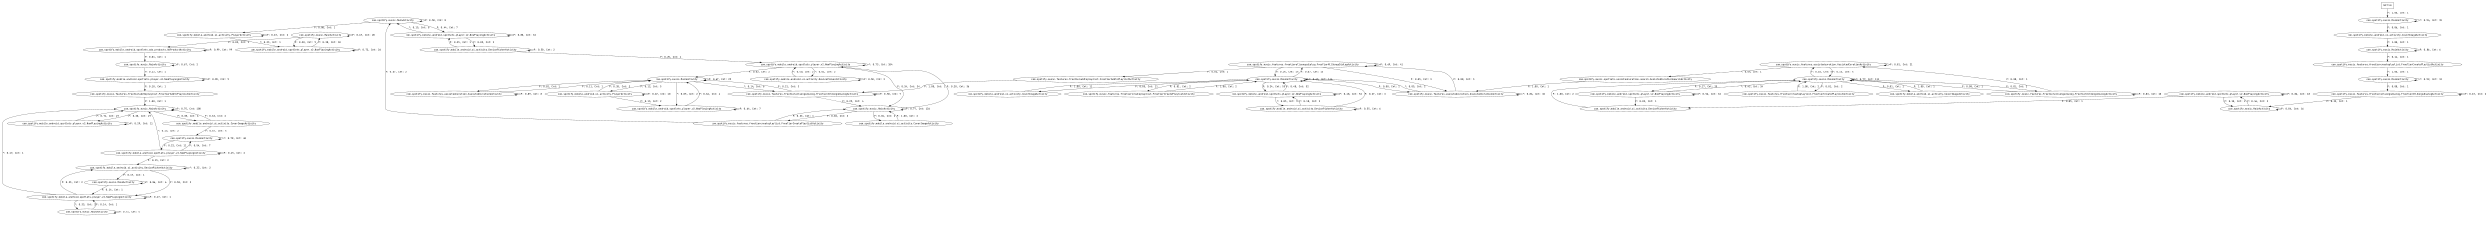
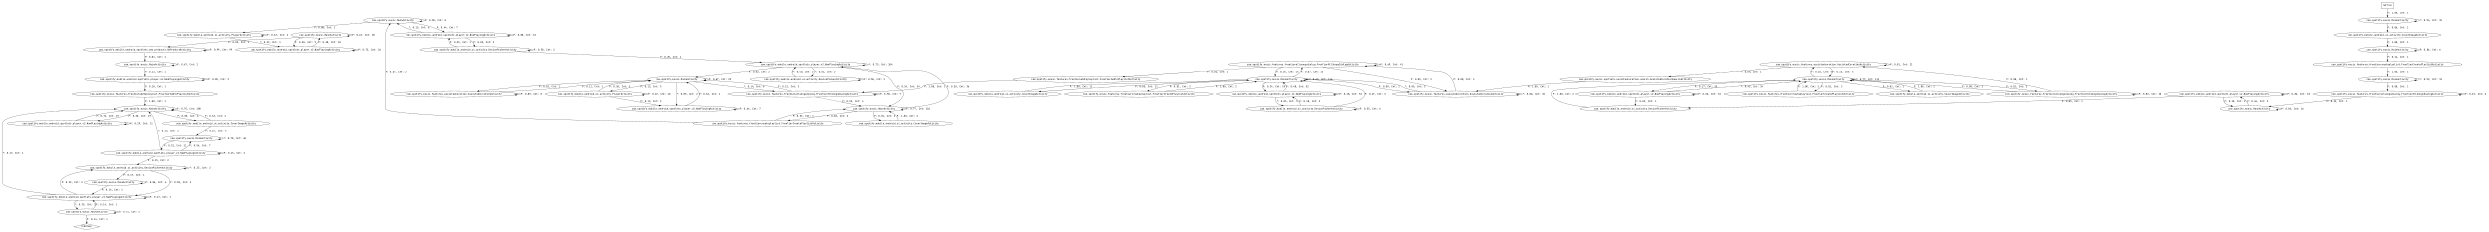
none -> (87, 227)
